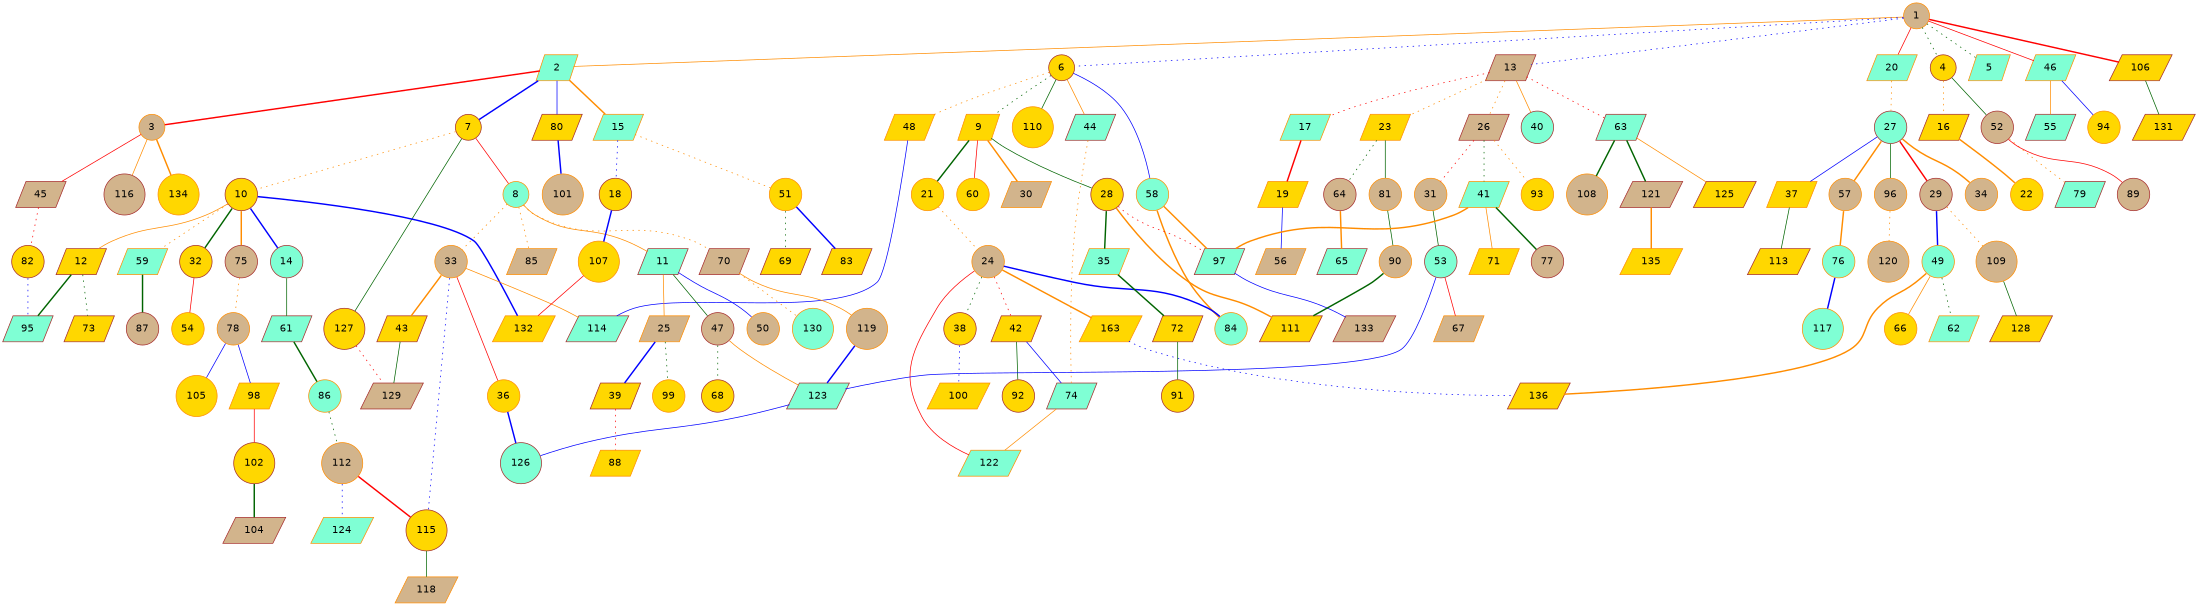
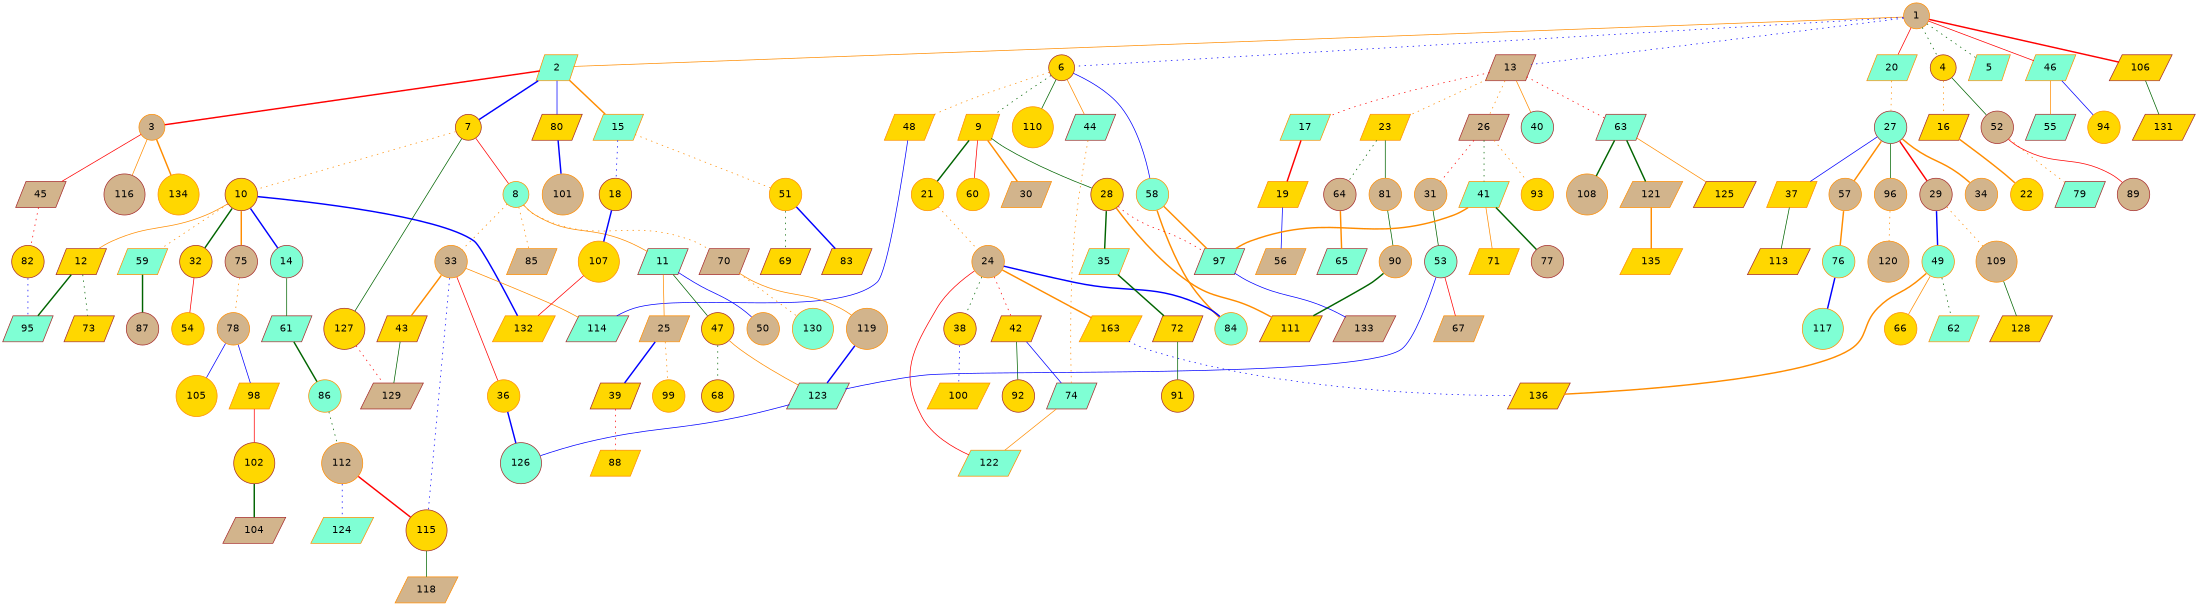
(1651, 194) -> (1651, 194)
(718, 329) -> (718, 329)
(666, 361) -> (666, 361)
